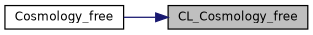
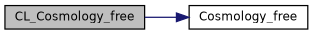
(140, 17) -> (161, 17)
